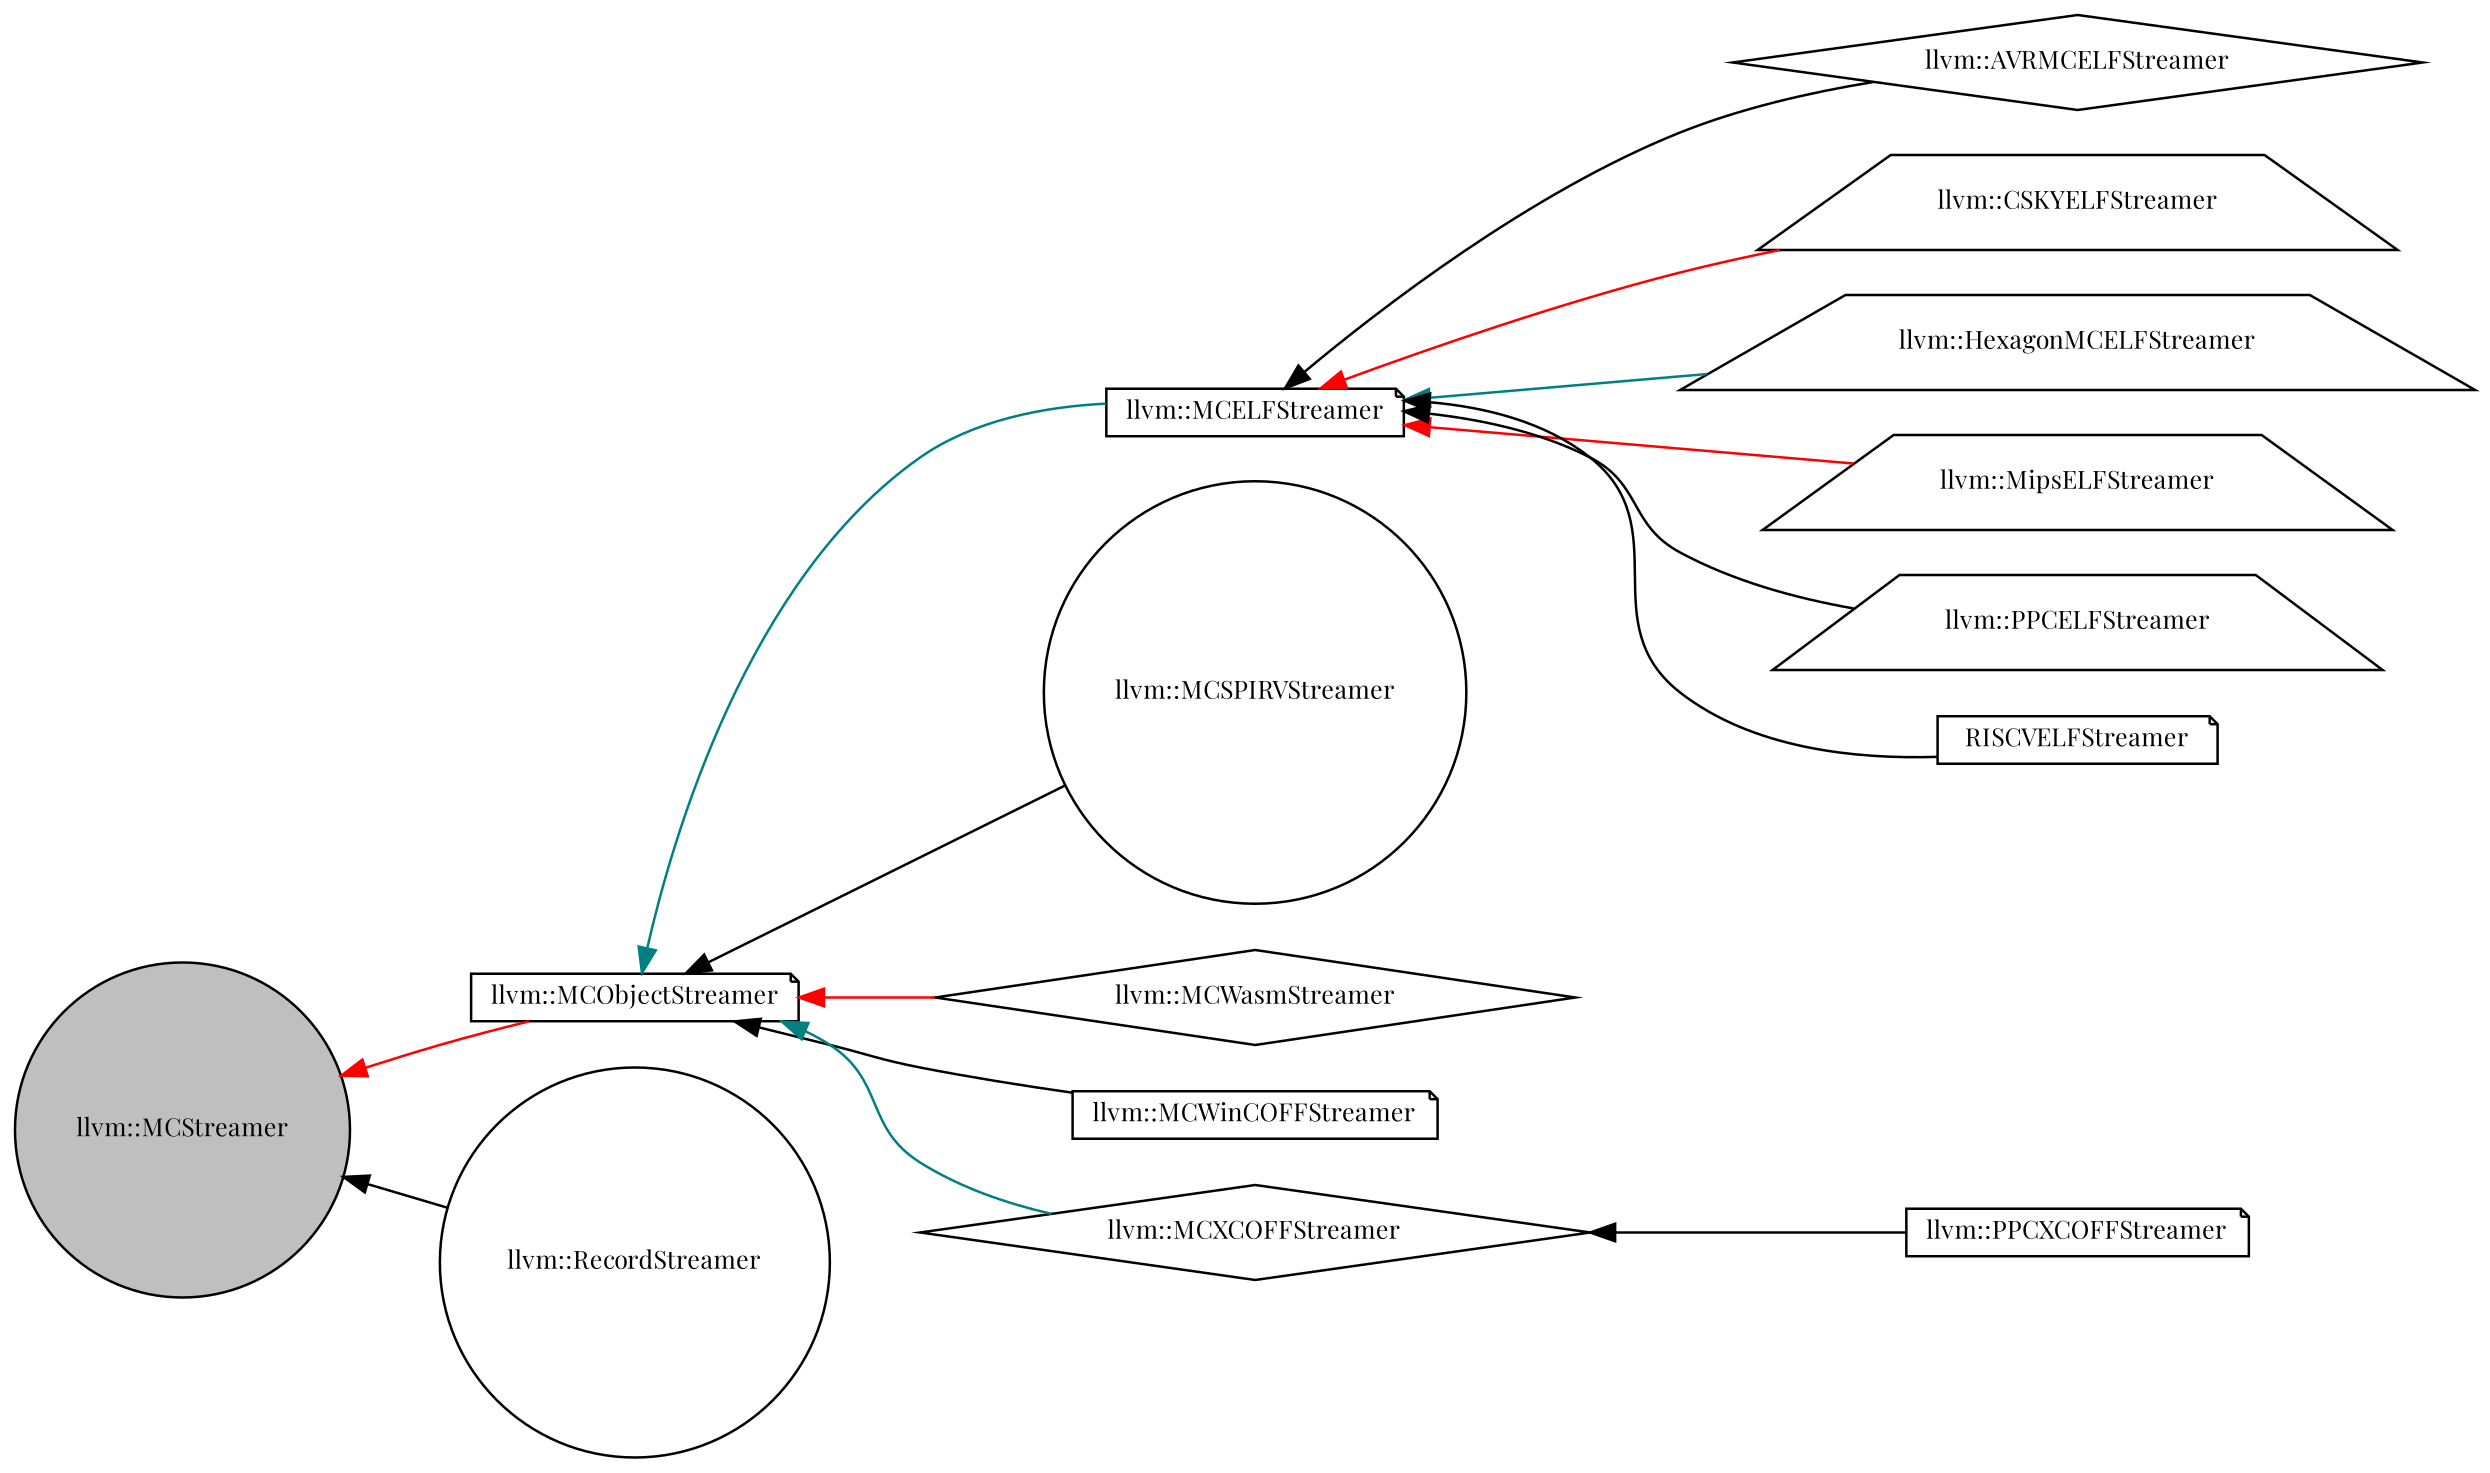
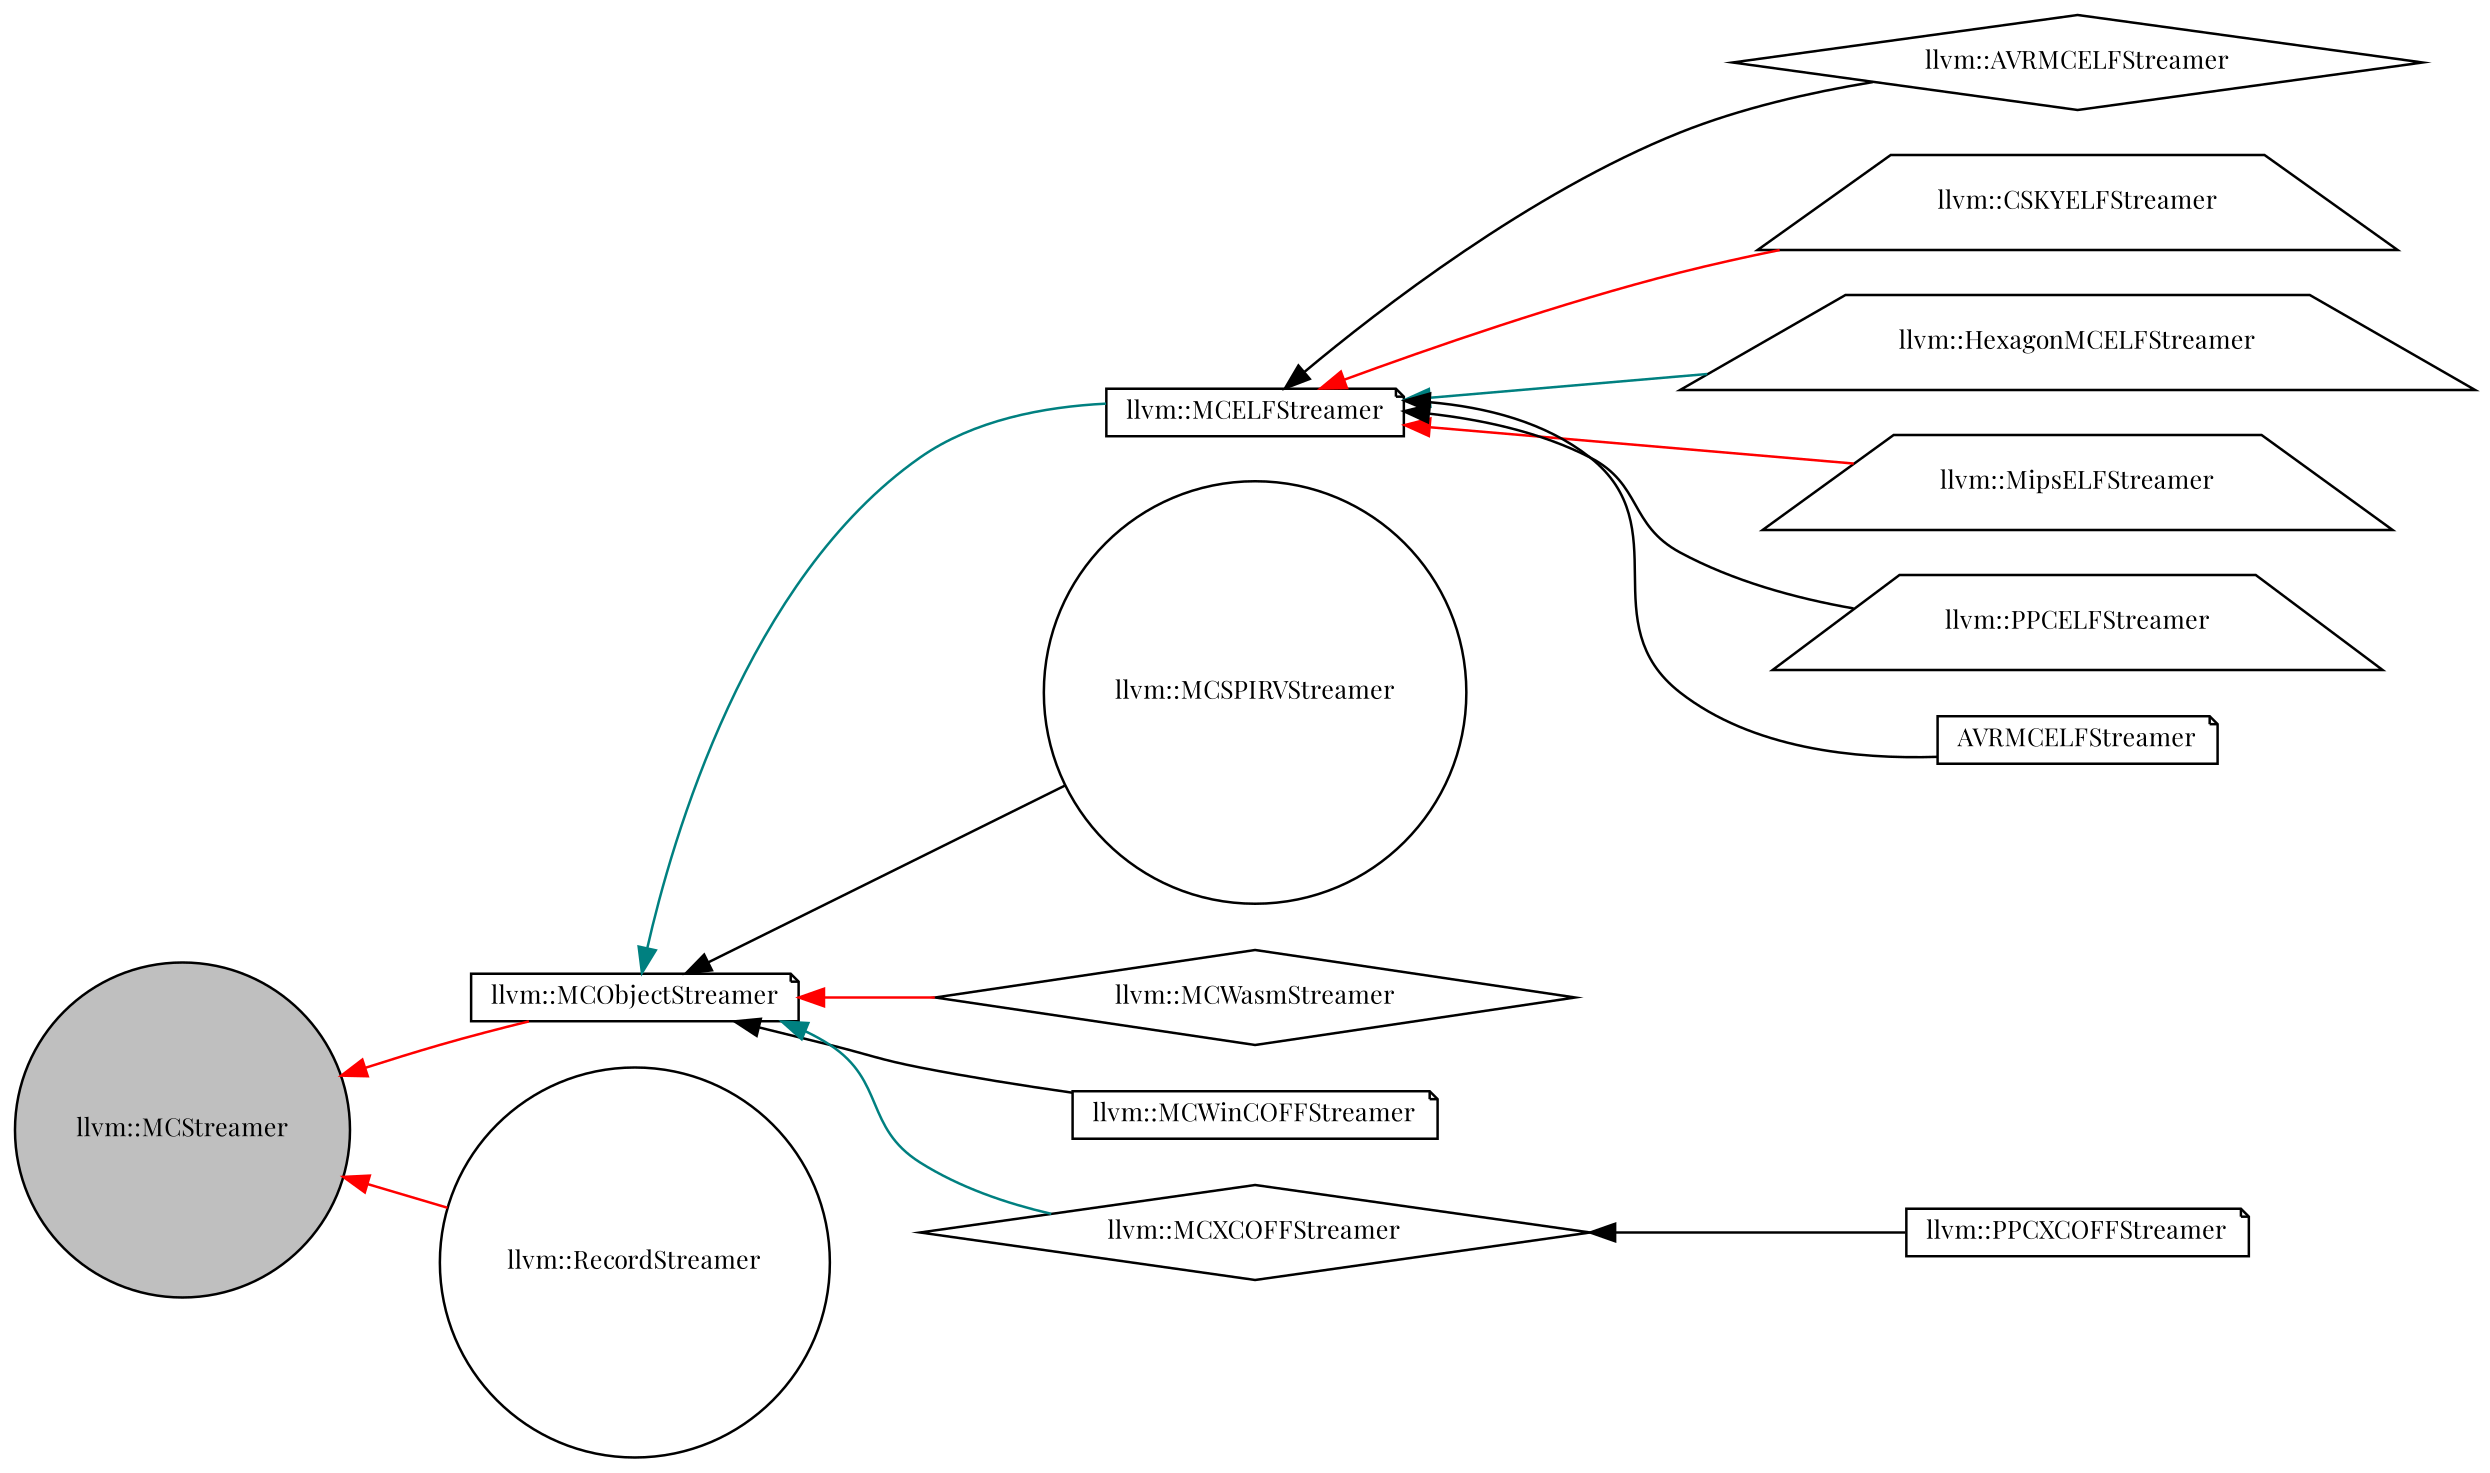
(2078, 740) -> (2078, 740)
(407, 1196) -> (407, 1196)
